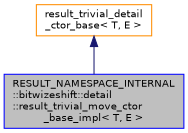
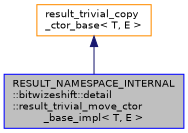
(94, 20) -> (94, 20)
